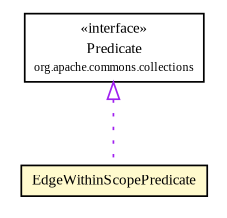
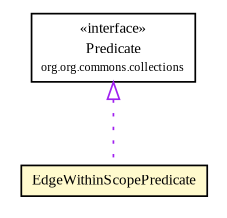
(114, 67) -> (113, 67)
